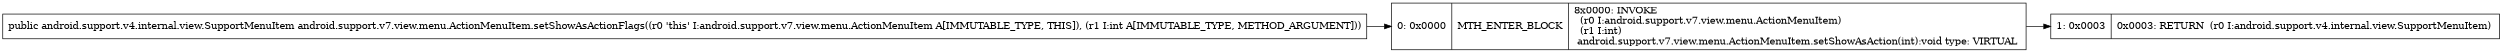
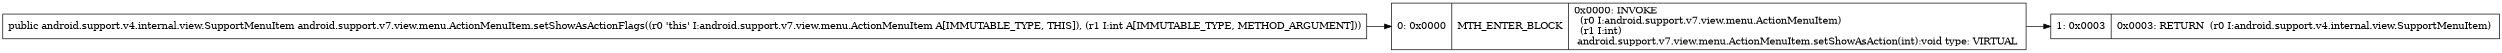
(1619, 11) -> (1619, 11)
